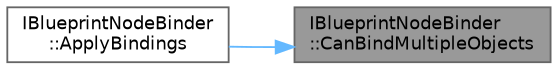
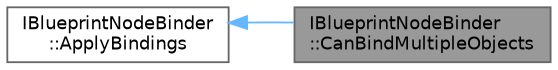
(252, 47) -> (271, 22)
